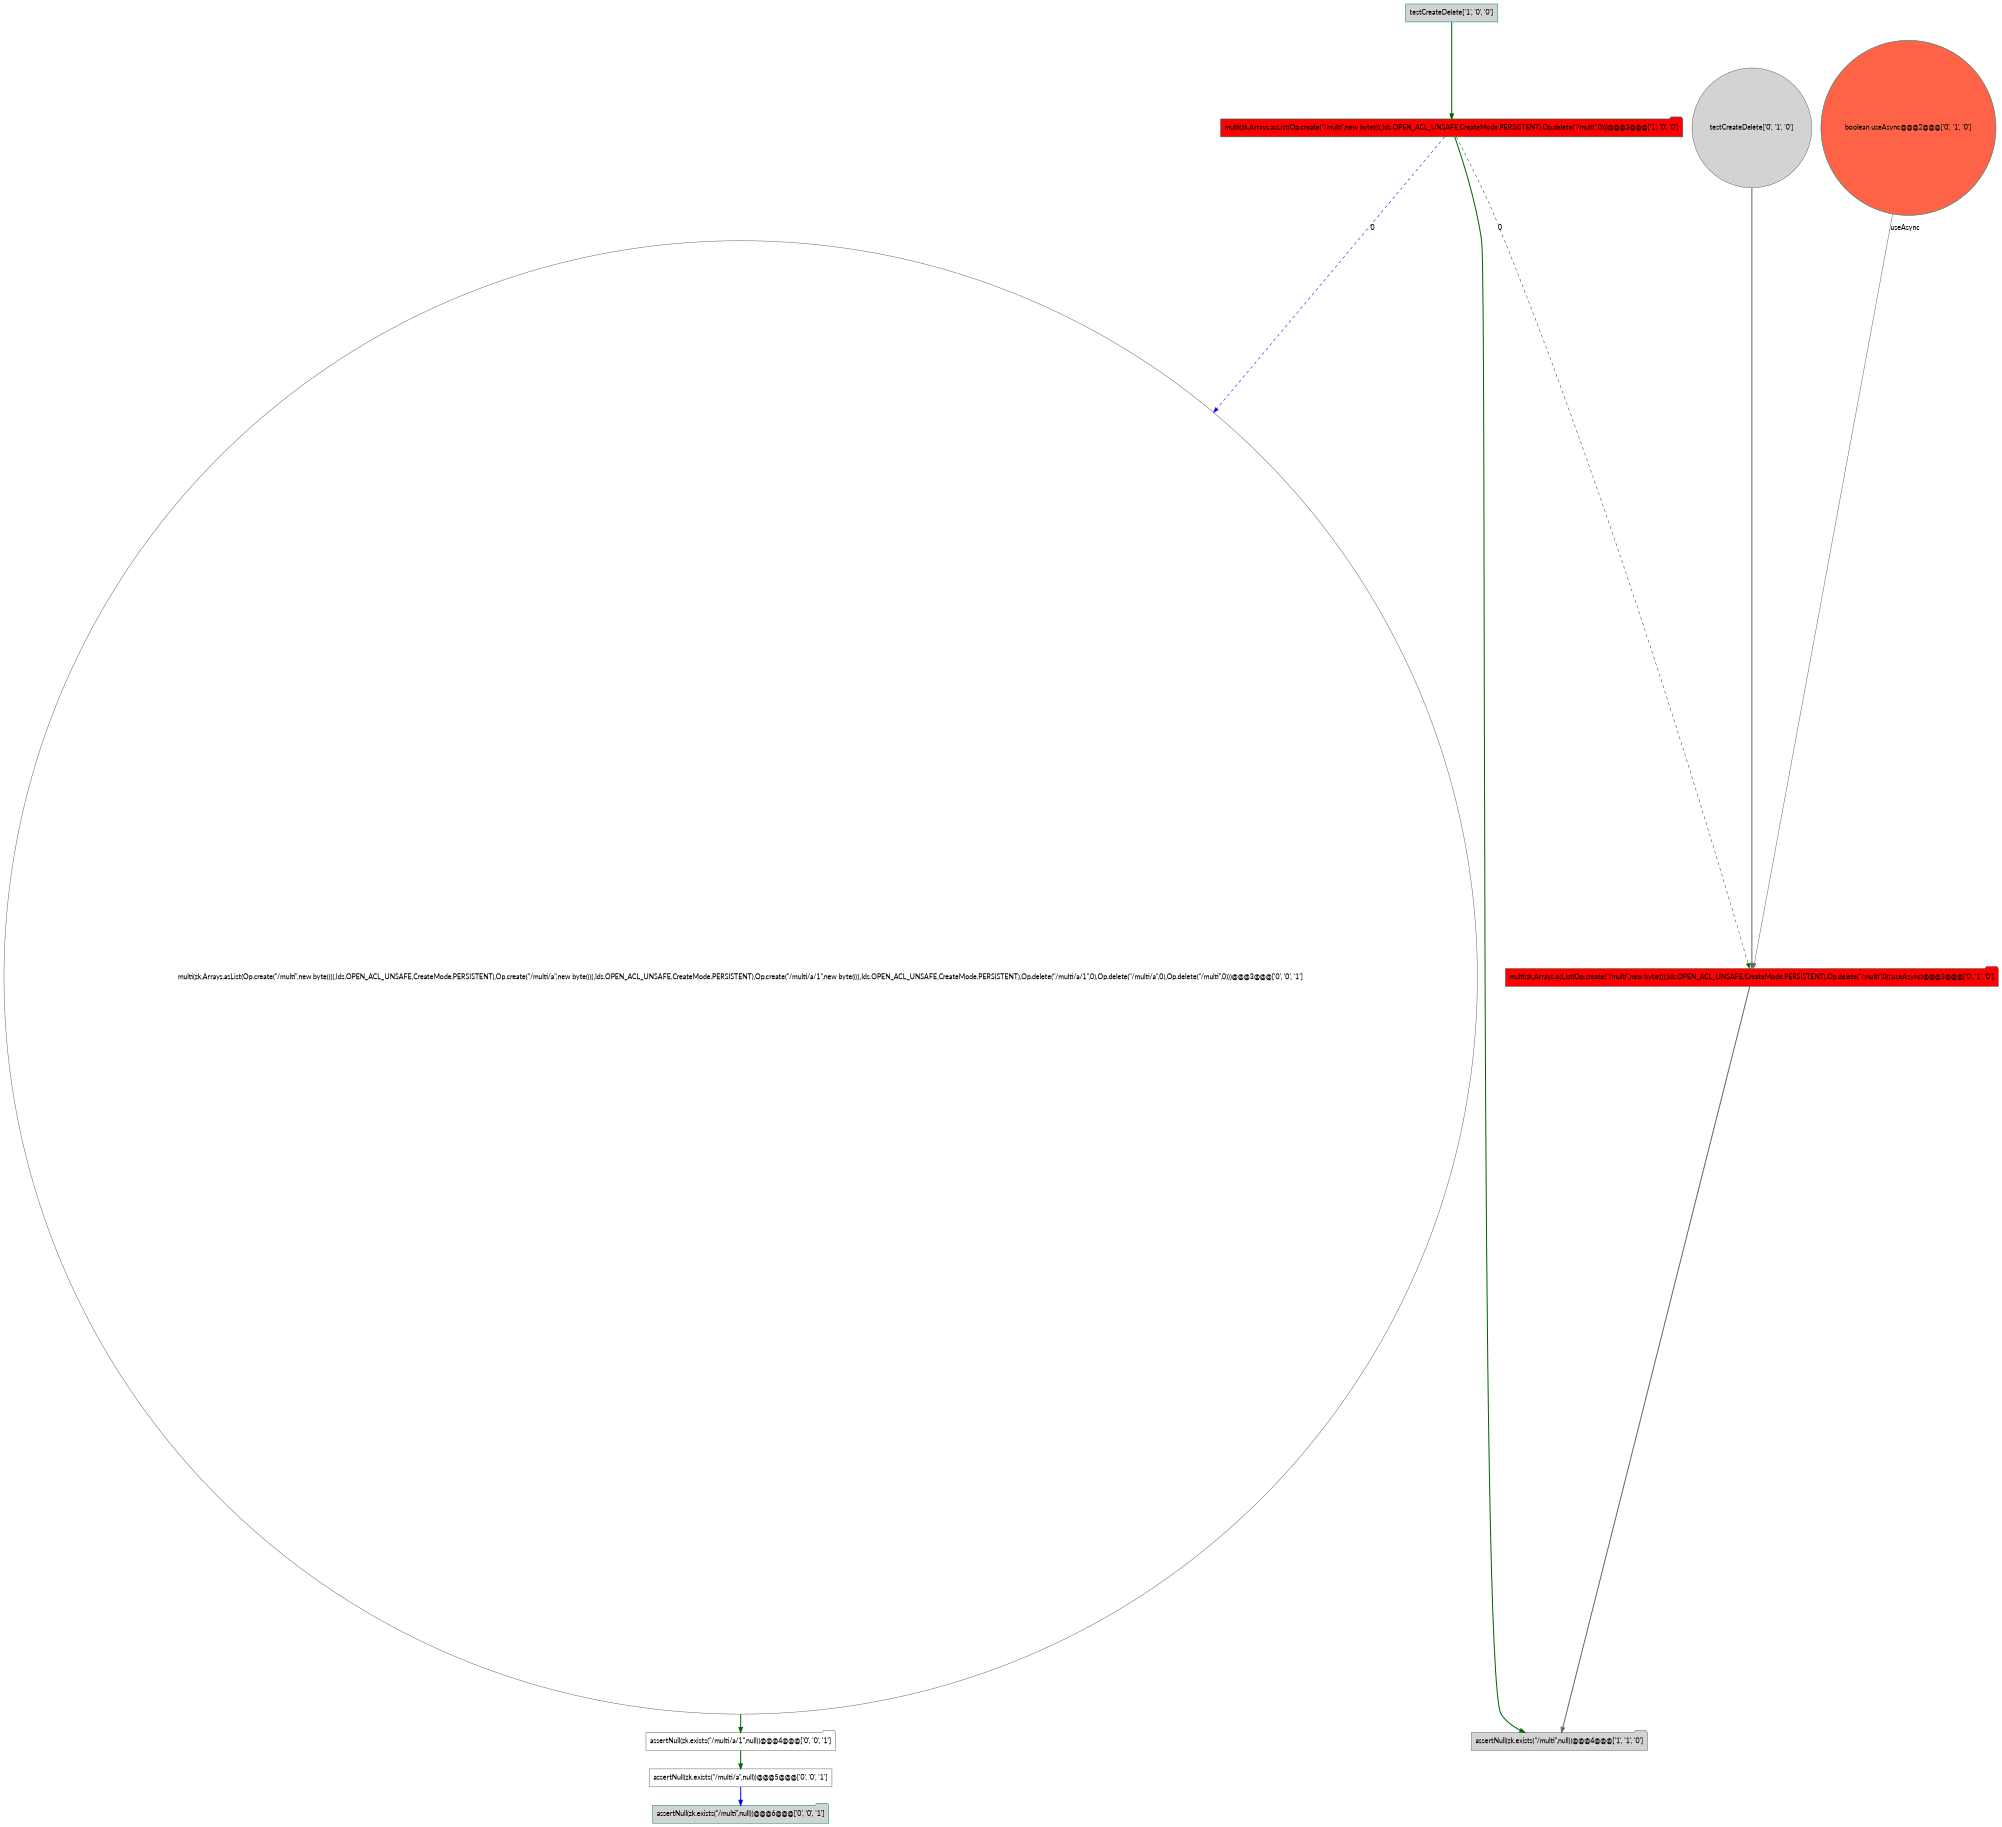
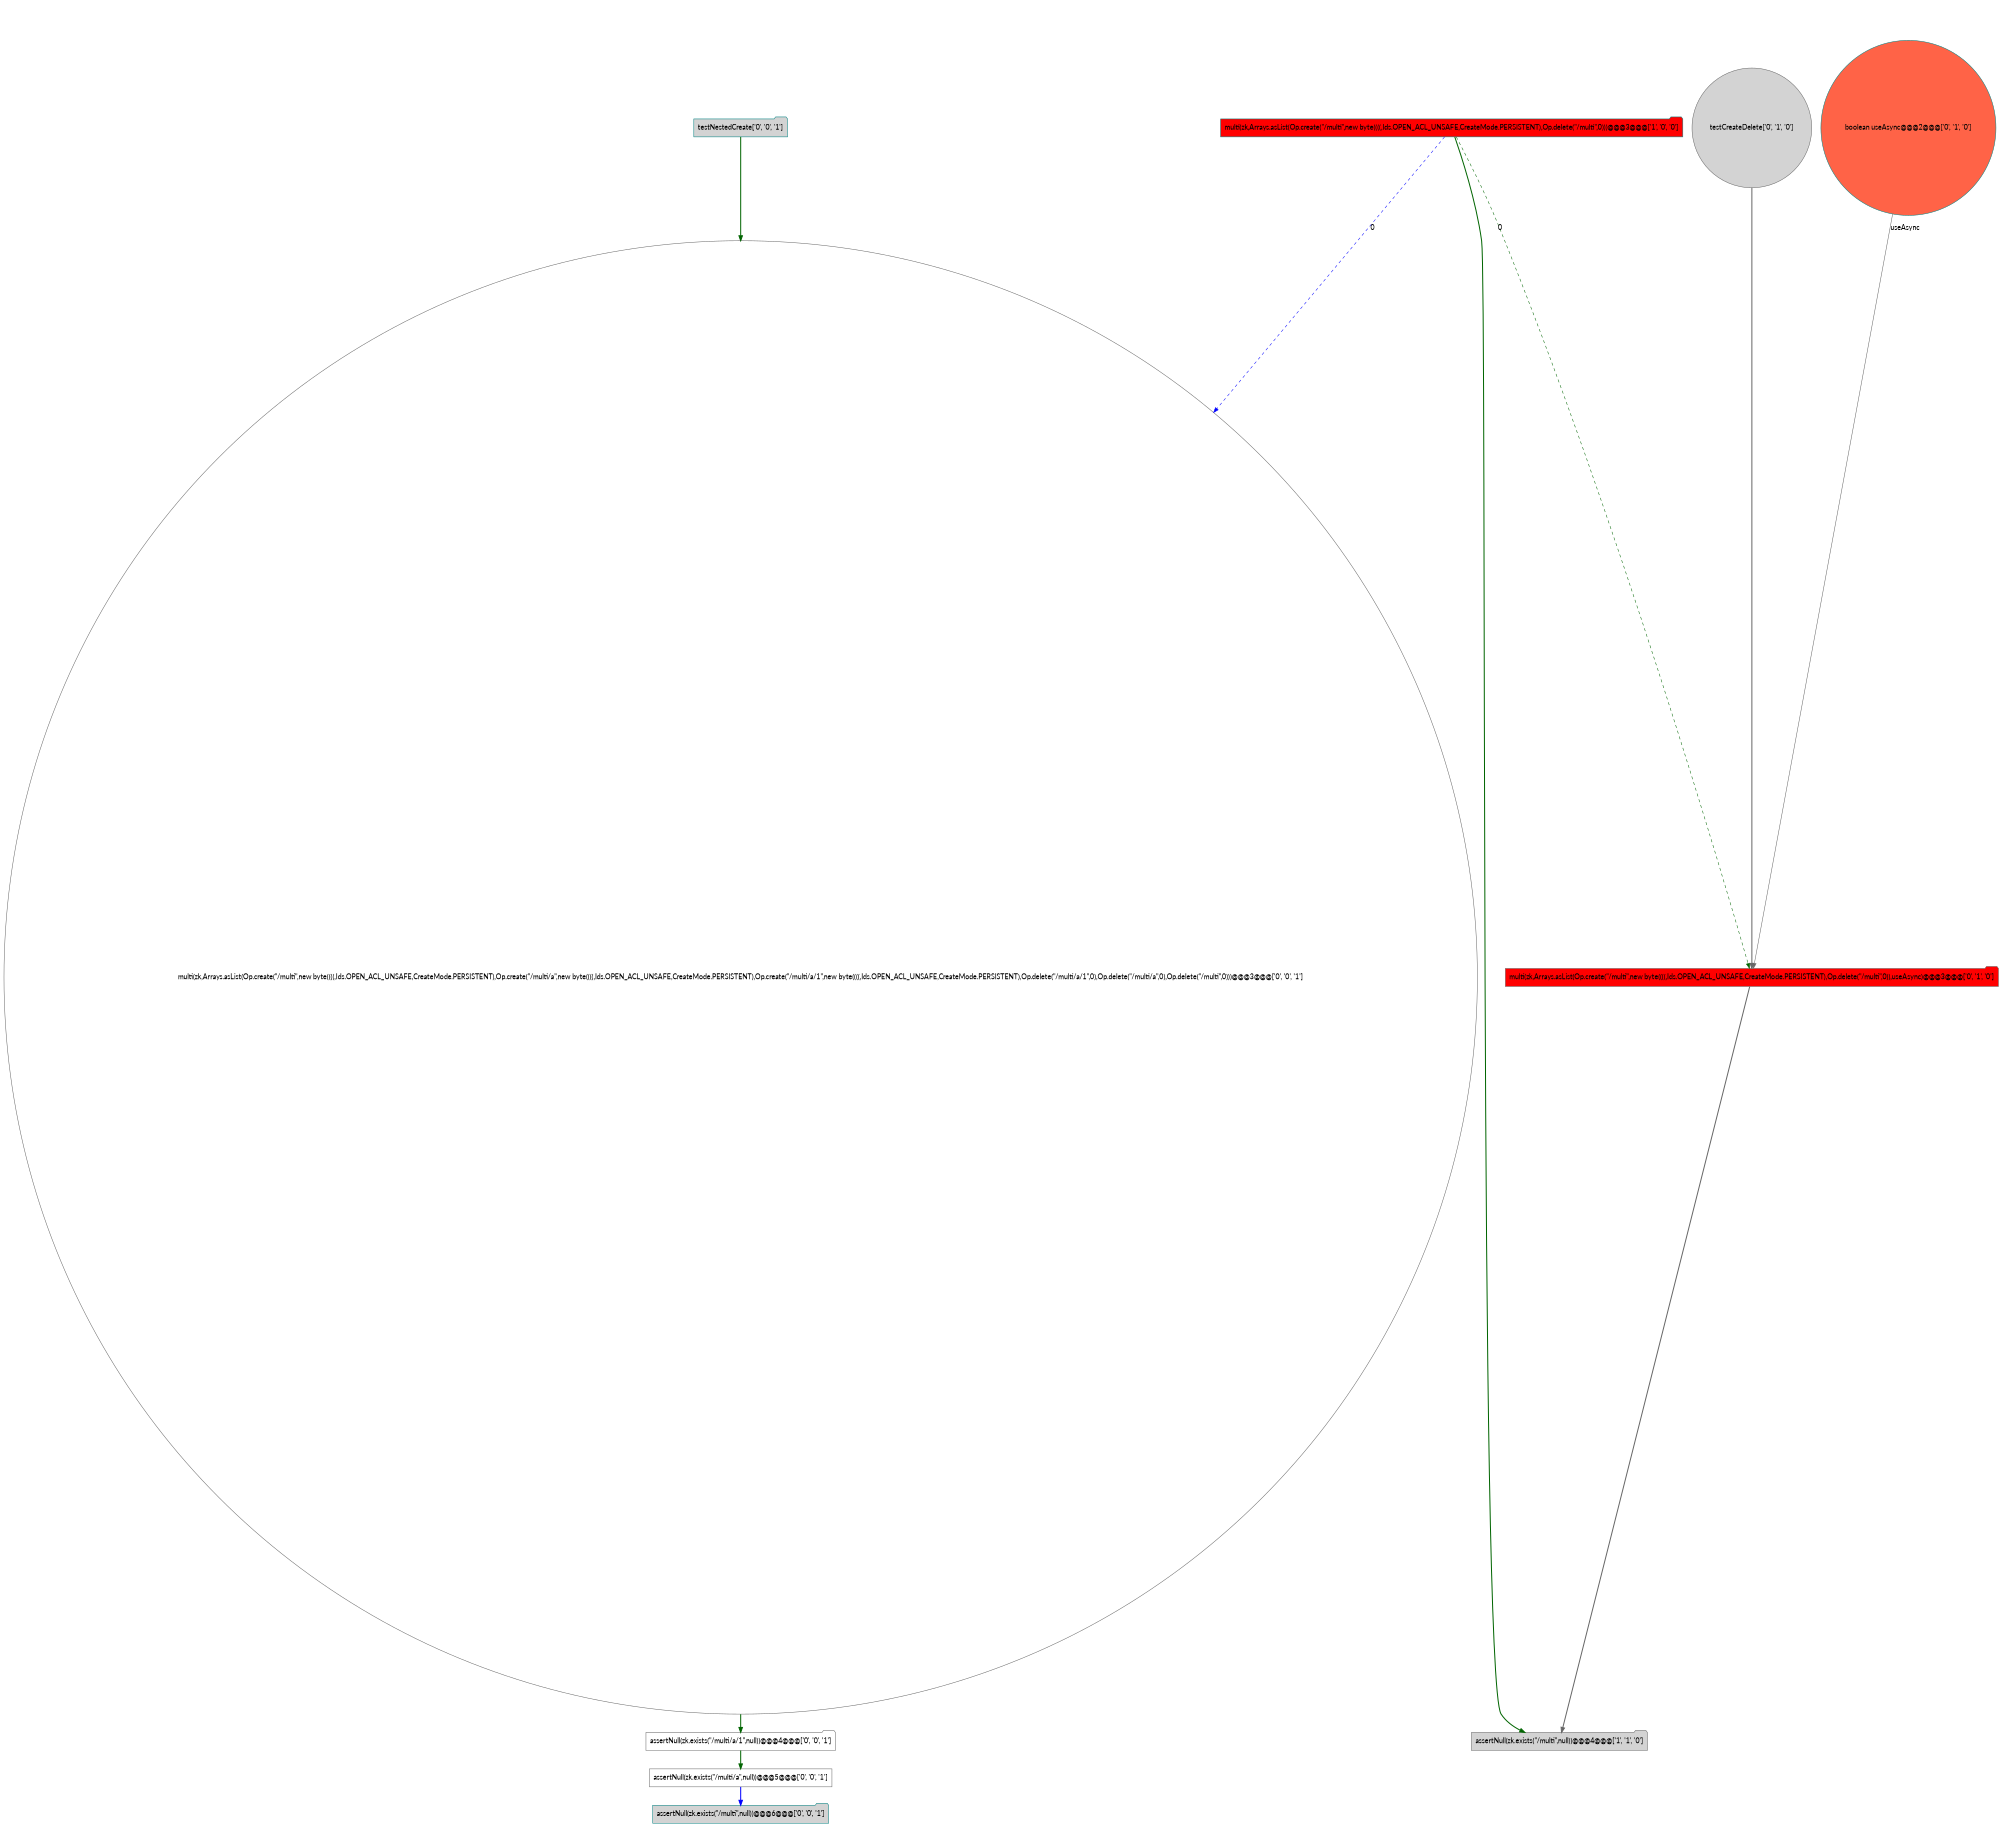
(1452, 13) -> none
none -> (741, 128)
